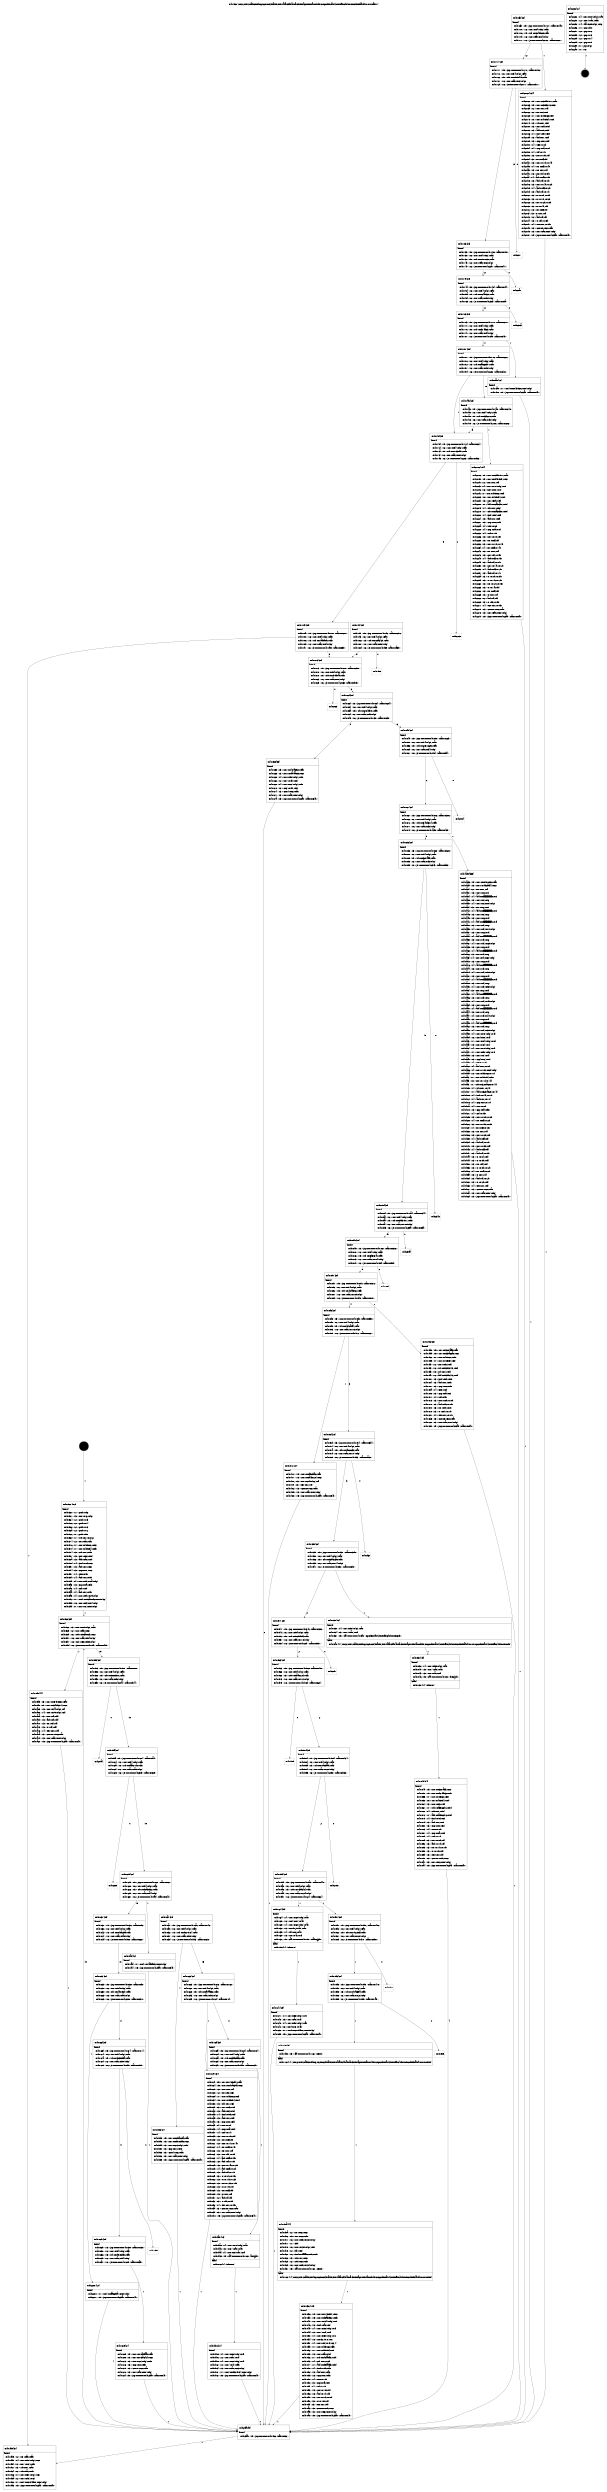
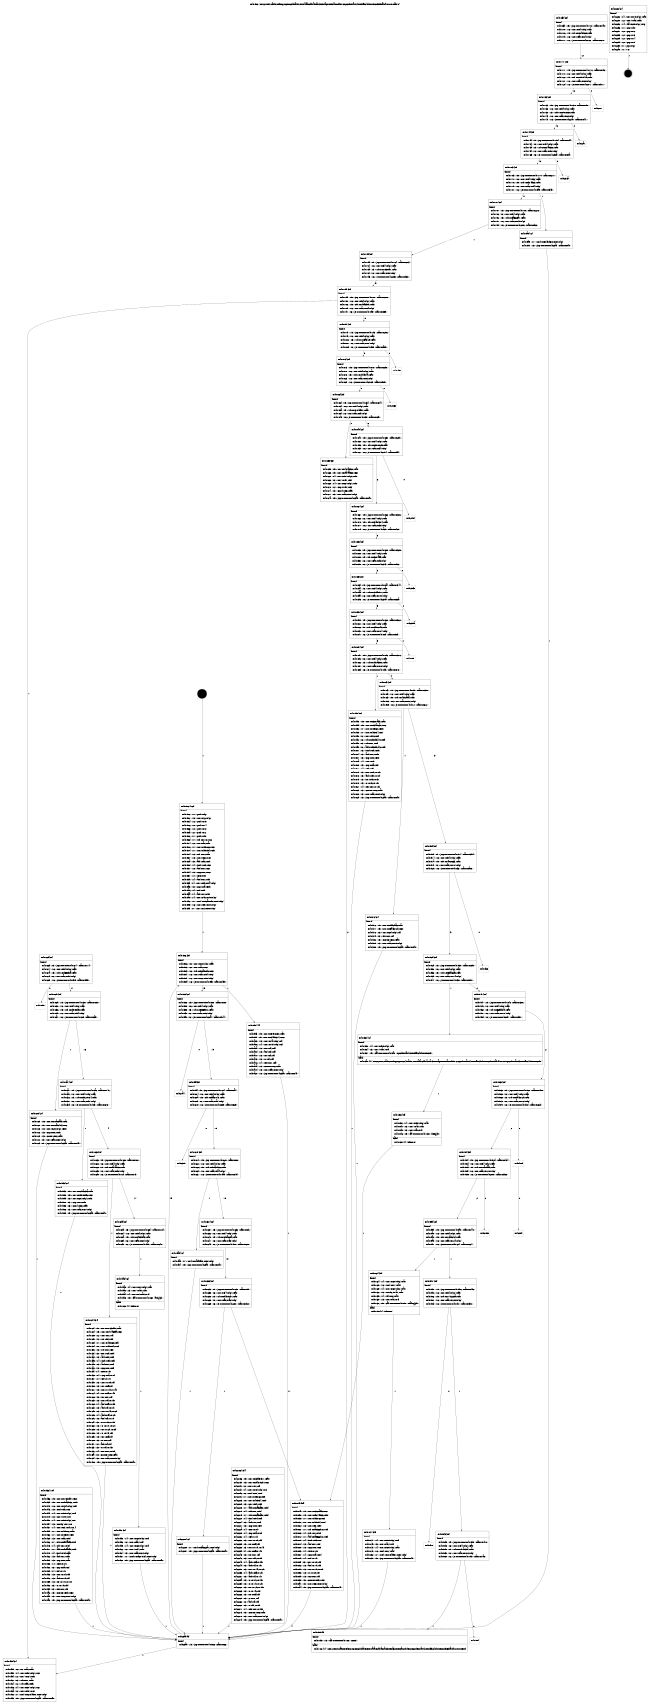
(545, 164) -> none
(486, 412) -> none
(456, 637) -> none
(328, 654) -> (364, 318)
(485, 1036) -> none
none -> (80, 1049)
(326, 1656) -> (518, 1198)
(203, 1962) -> (108, 1129)
(119, 2020) -> (266, 1403)
(355, 2251) -> none
